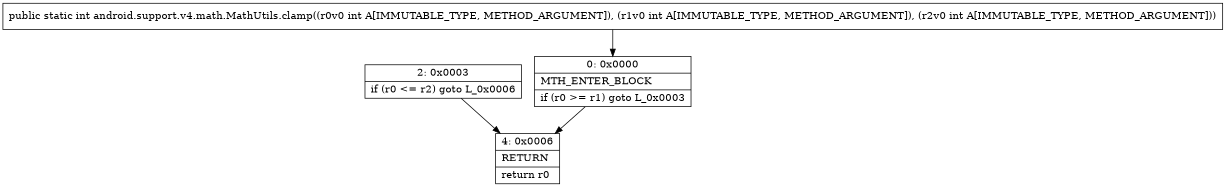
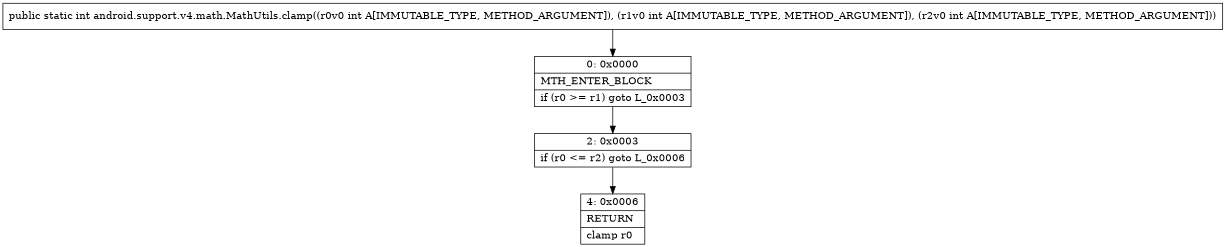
(573, 118) -> (613, 116)
(526, 175) -> (610, 235)
